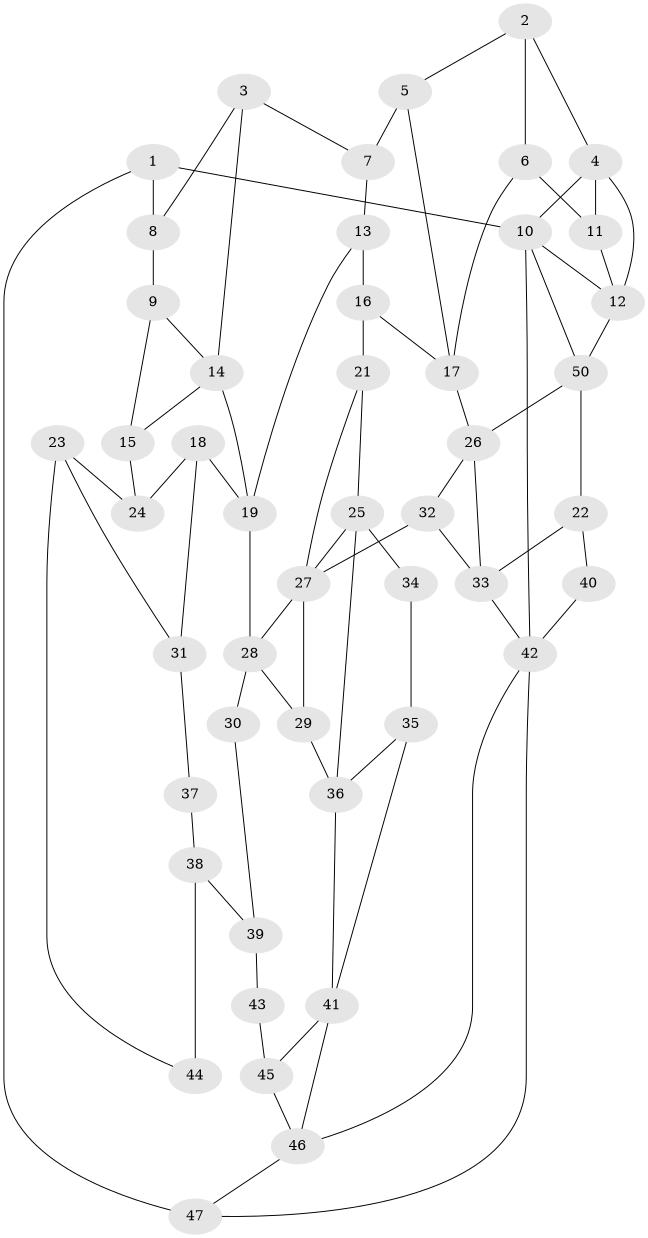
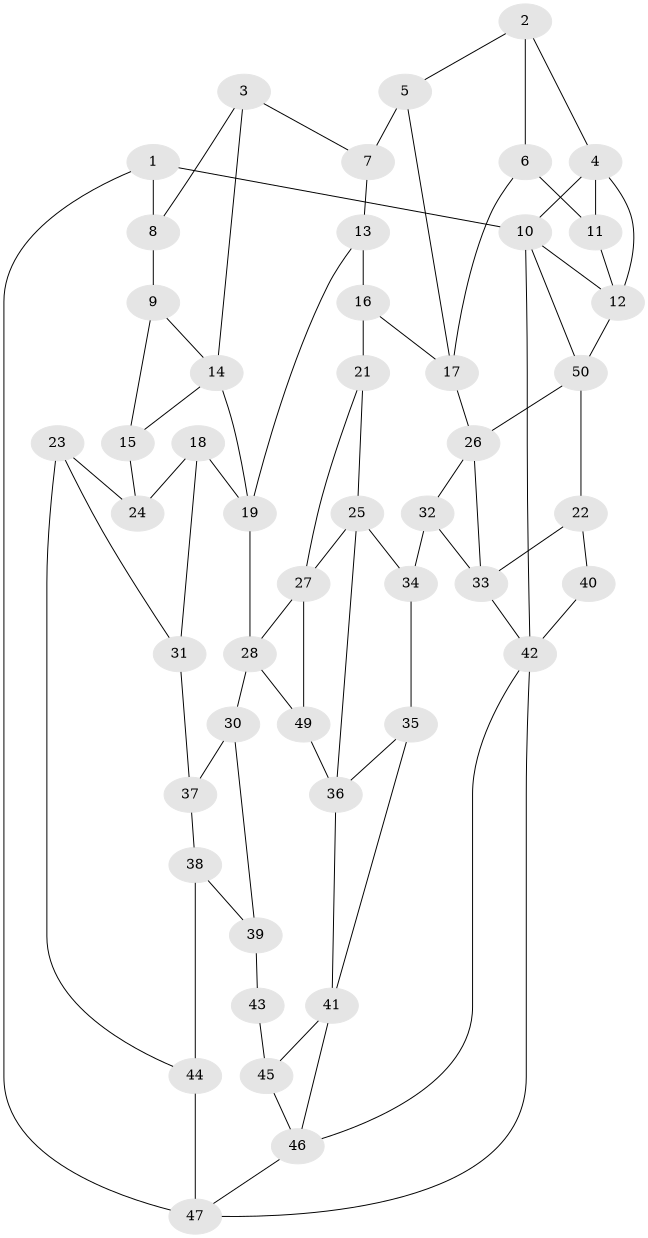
(366, 549) -> (419, 549)
(304, 724) -> (304, 724)
none -> (212, 760)
none -> (195, 1146)
